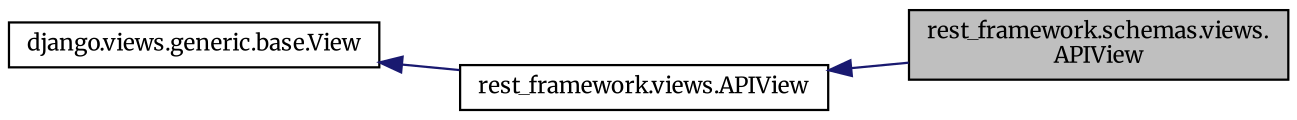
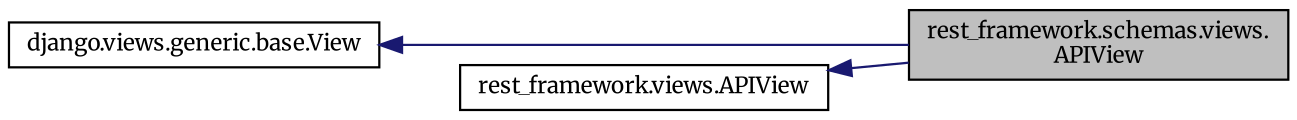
(431, 67) -> (656, 45)
